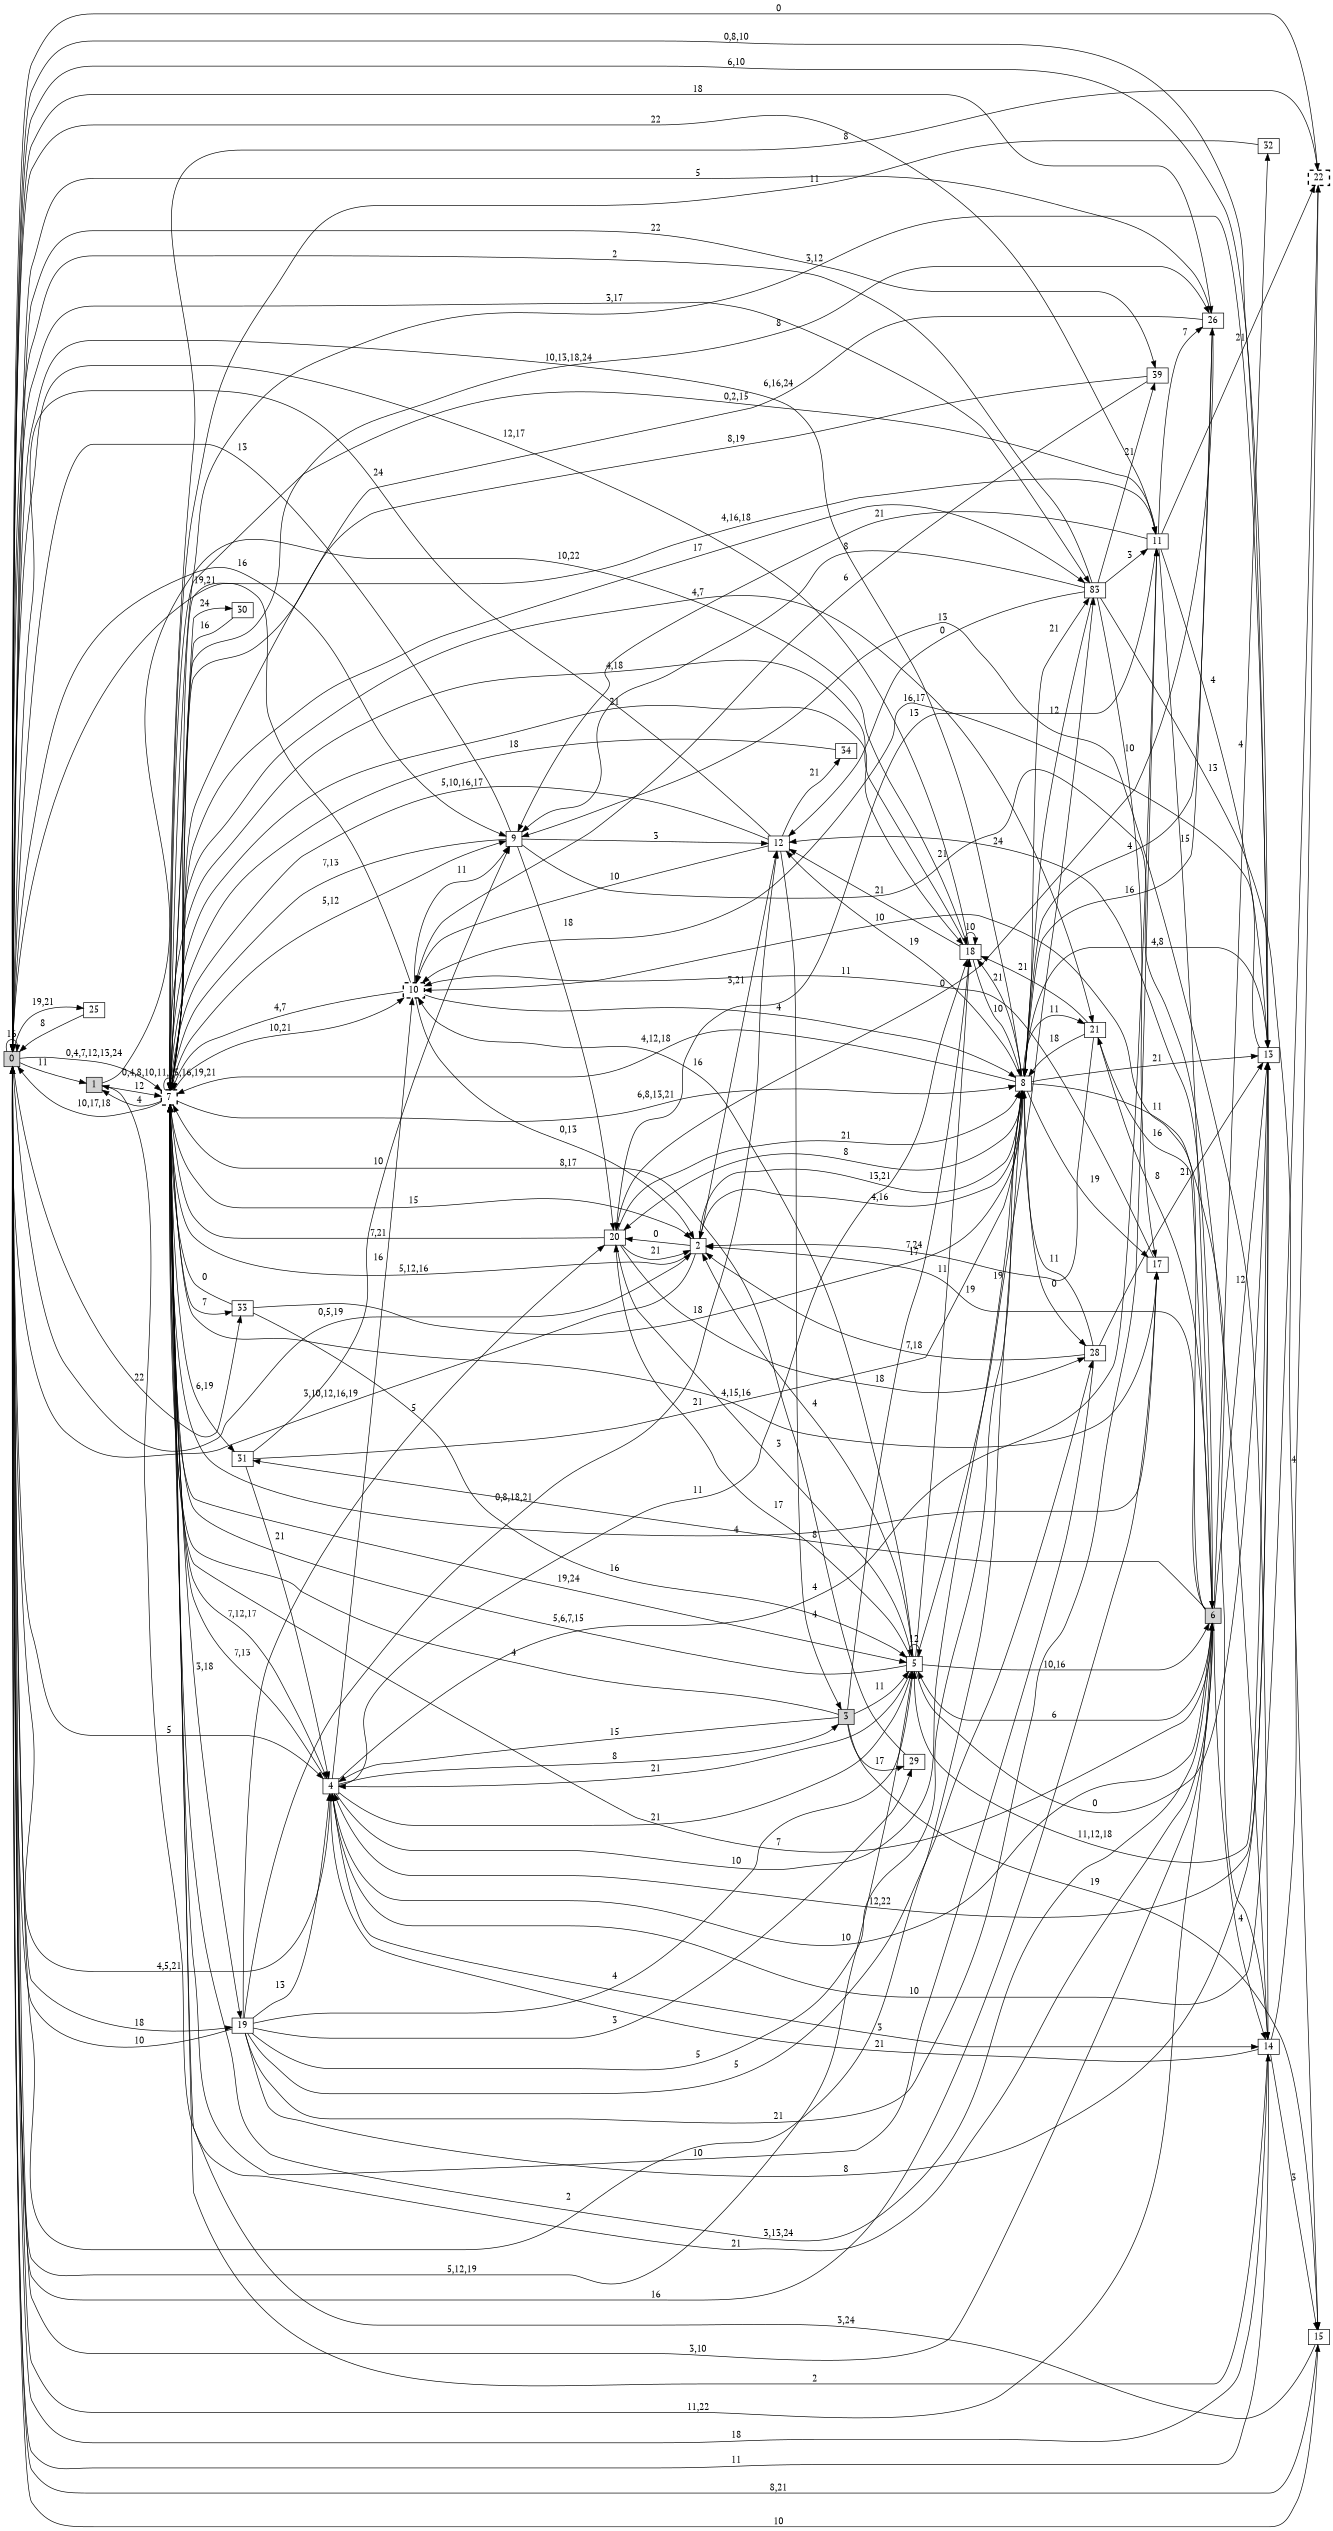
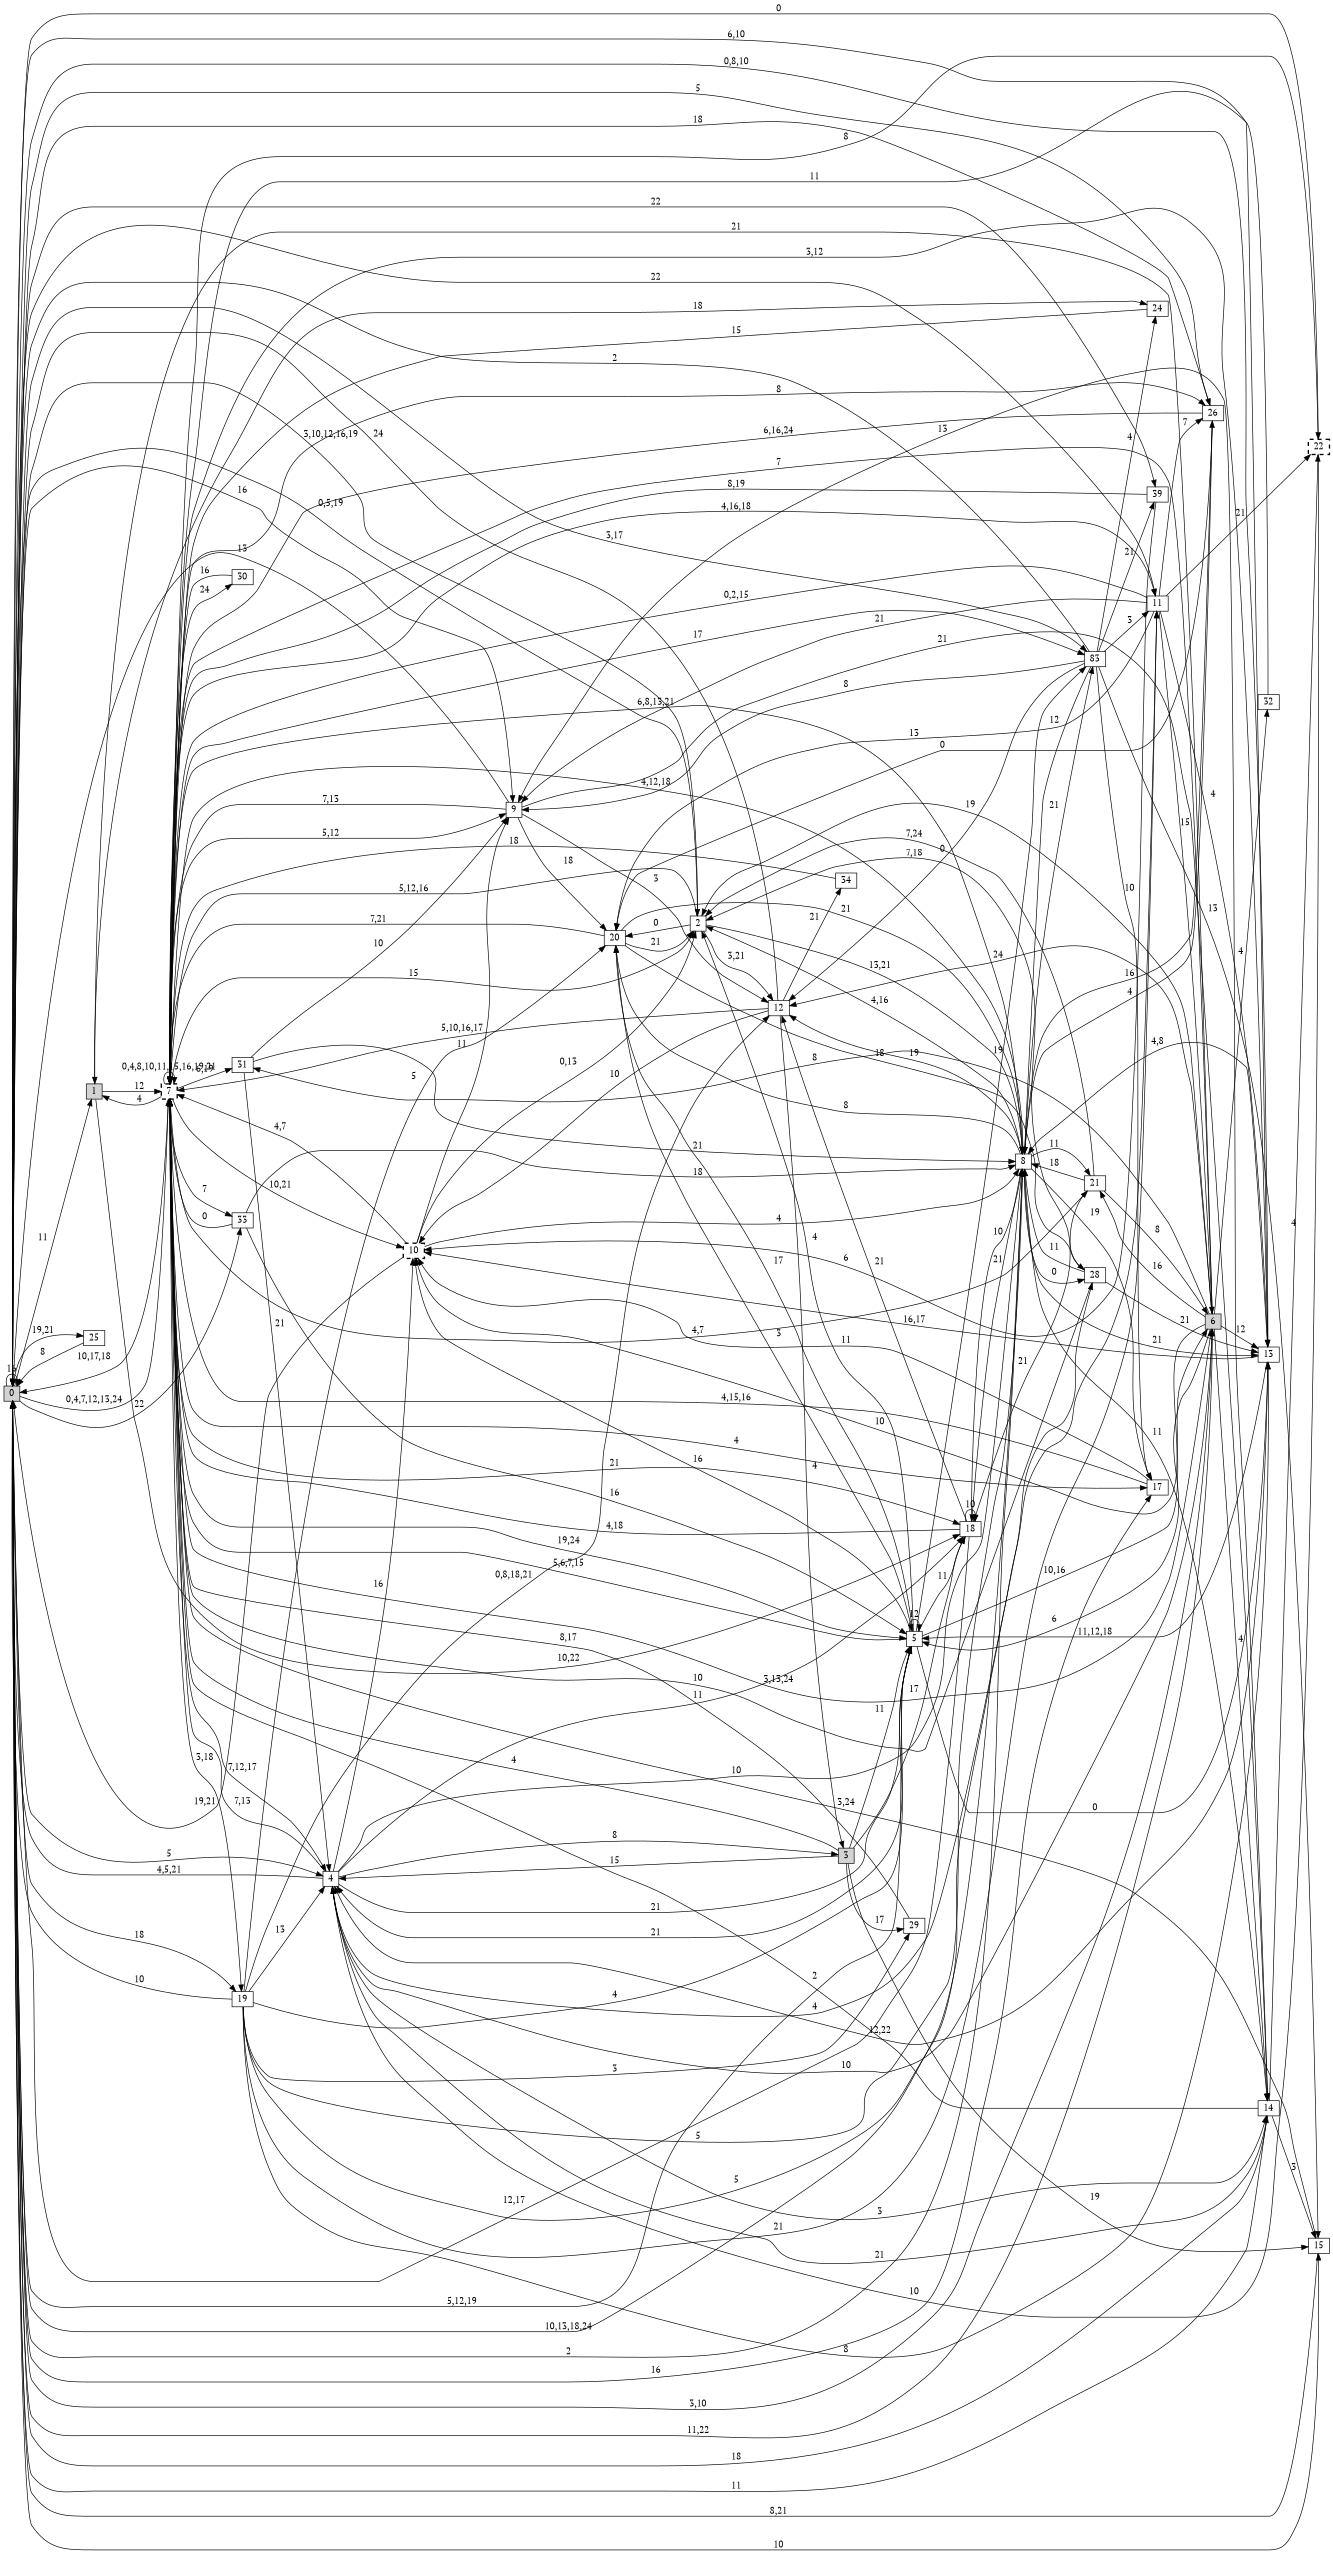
none -> (1158, 309)
